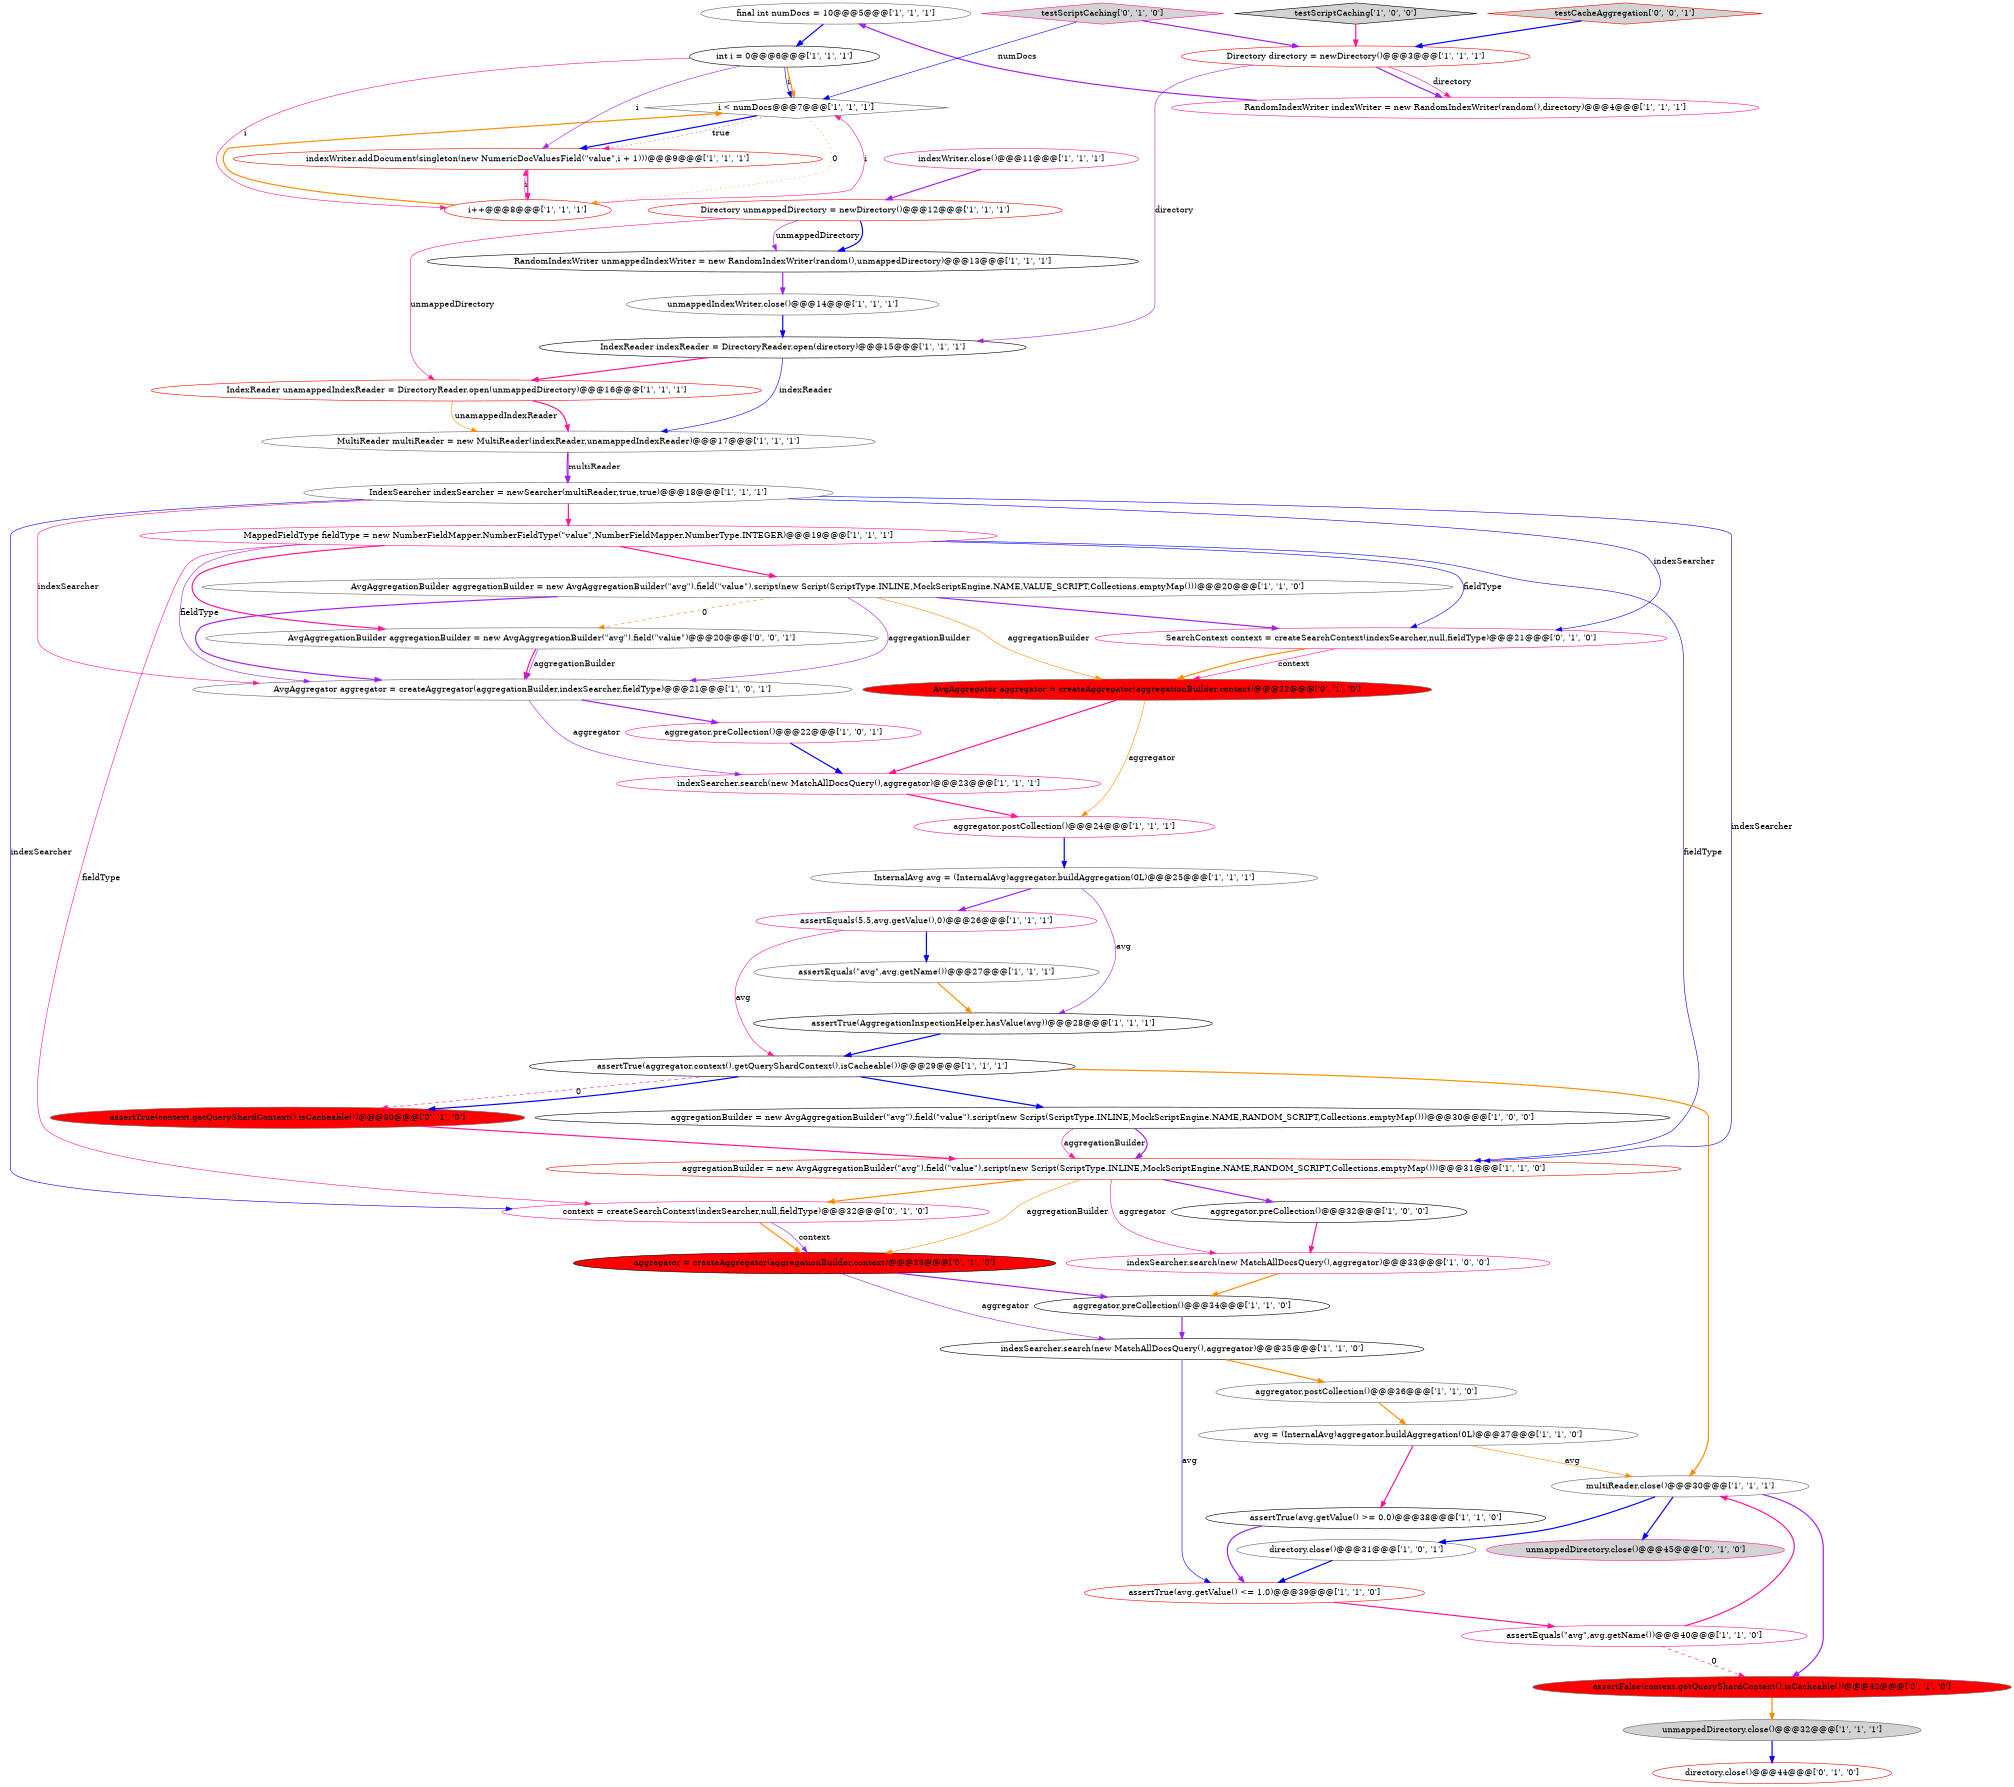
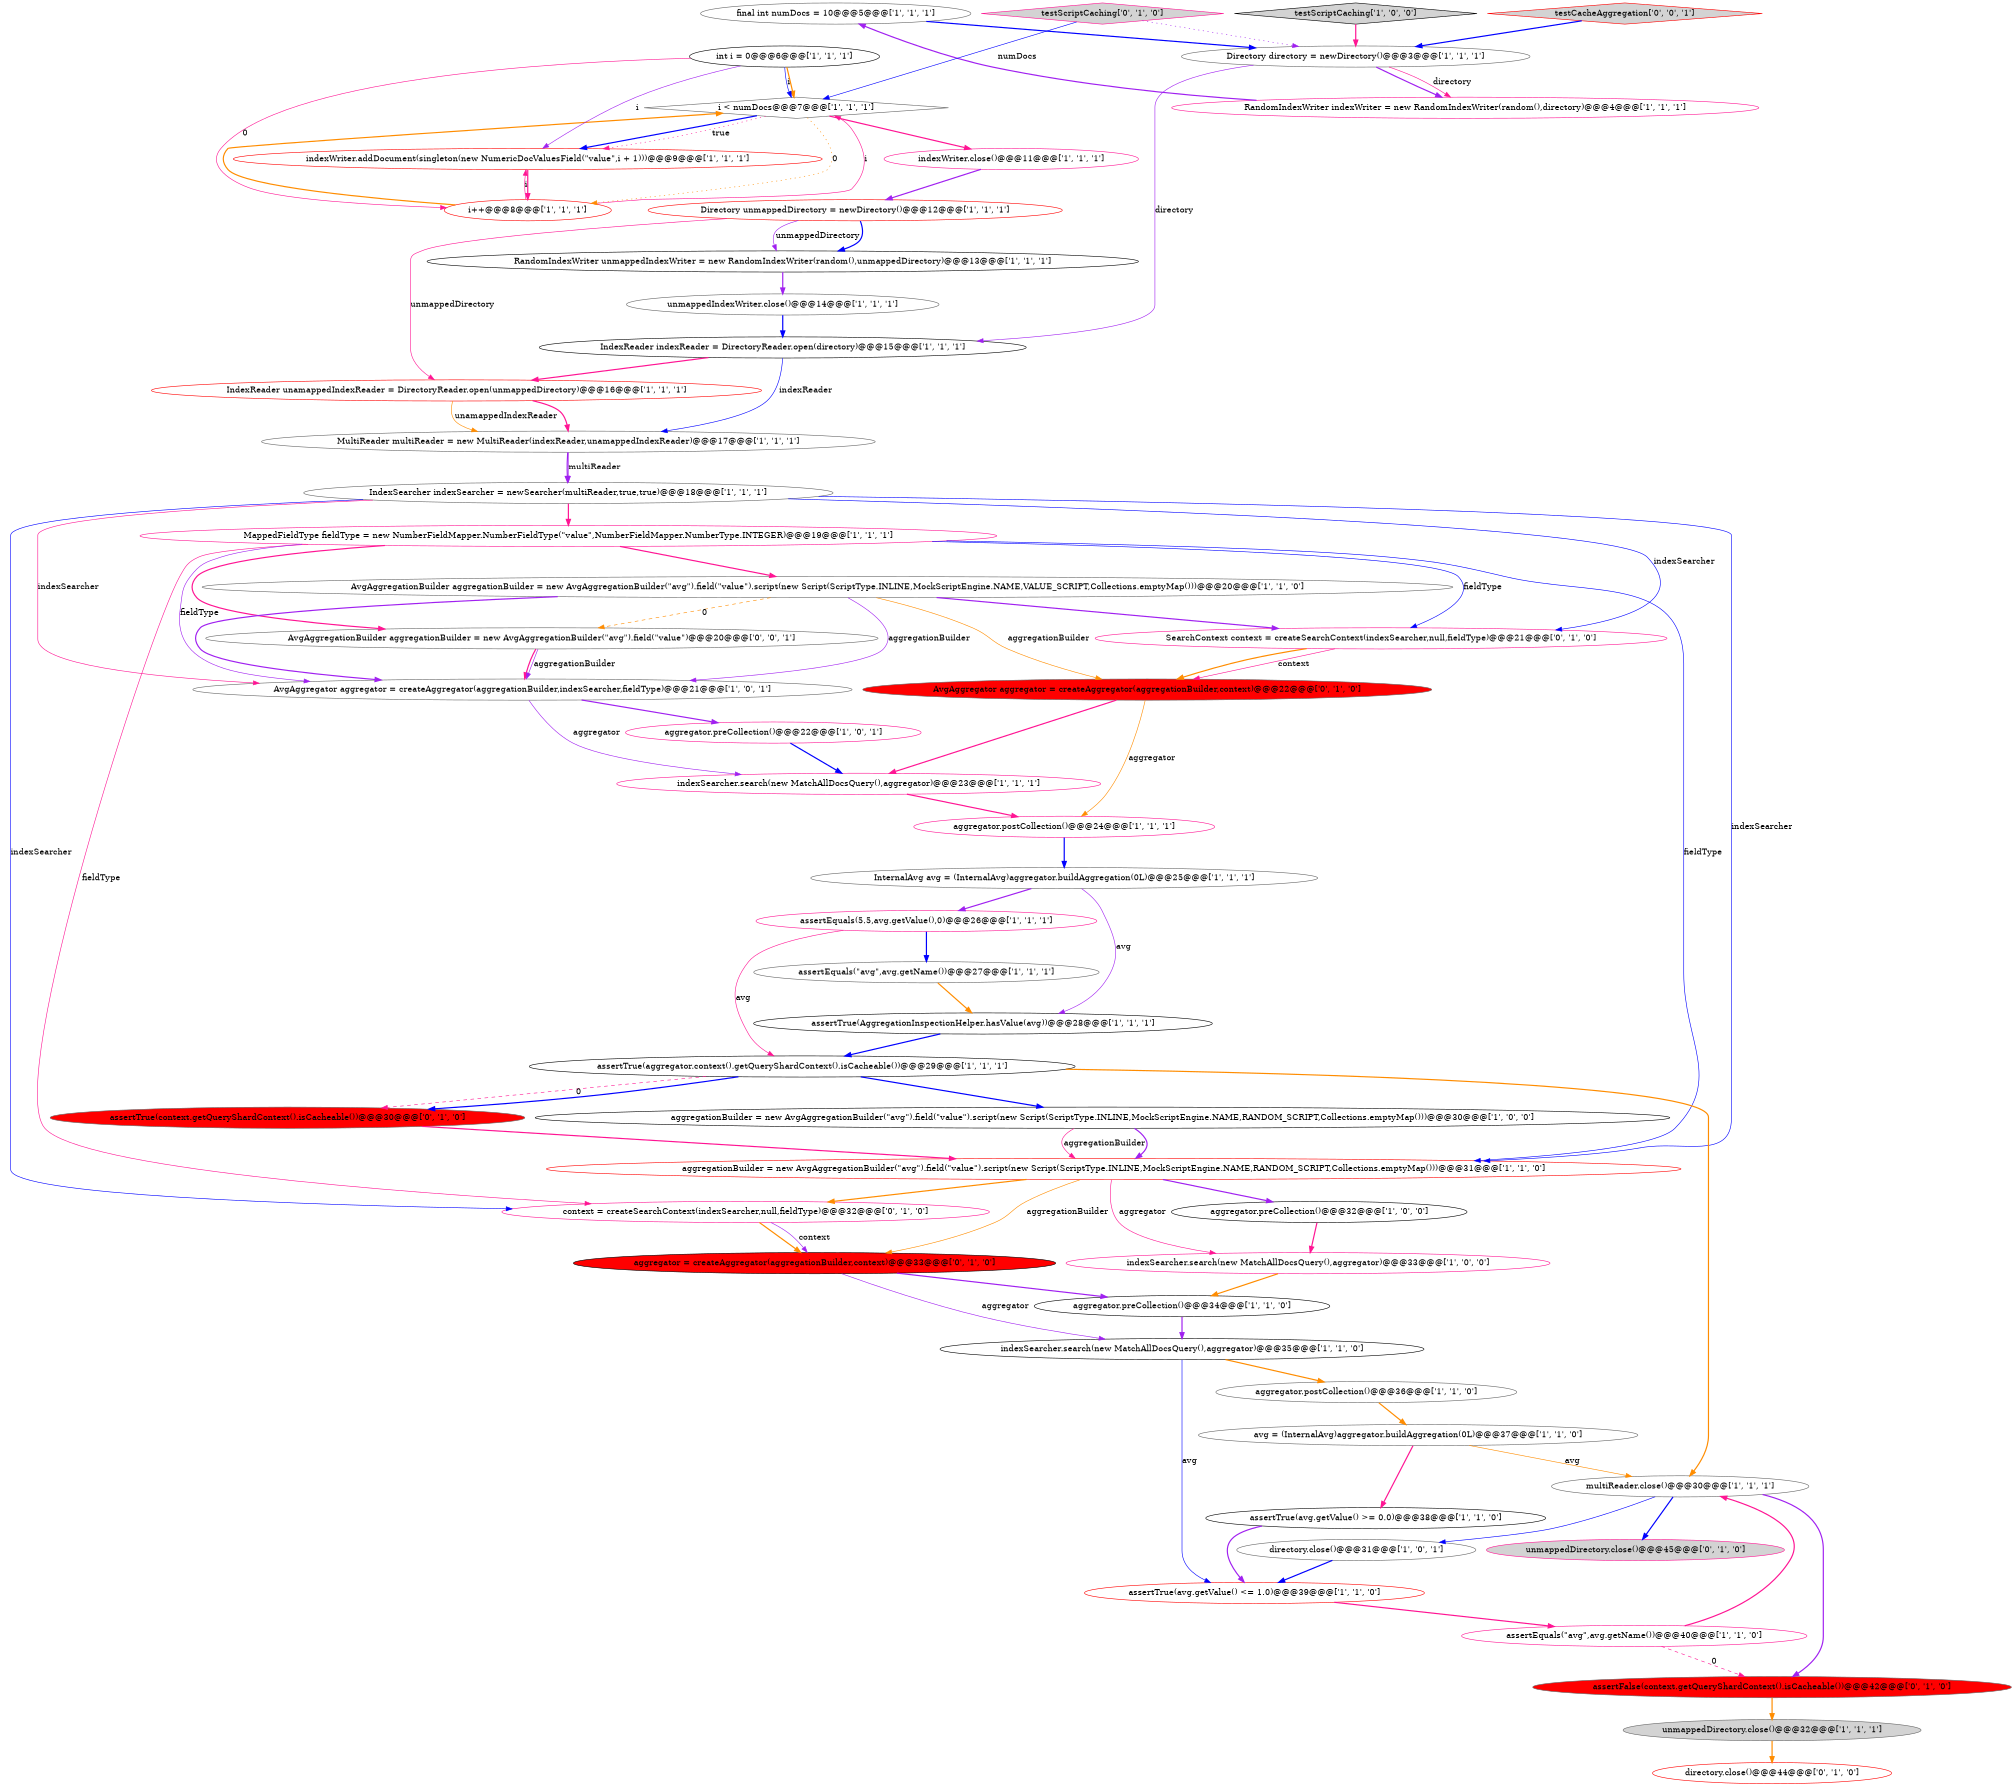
(812, 33) -> (1088, 34)
(1217, 33) -> (1217, 33)
(1356, 57) -> (1356, 57)
none -> (897, 132)
(245, 133) -> (245, 133)
(1552, 1529) -> (1552, 1529)
(1772, 1749) -> (1772, 1749)
